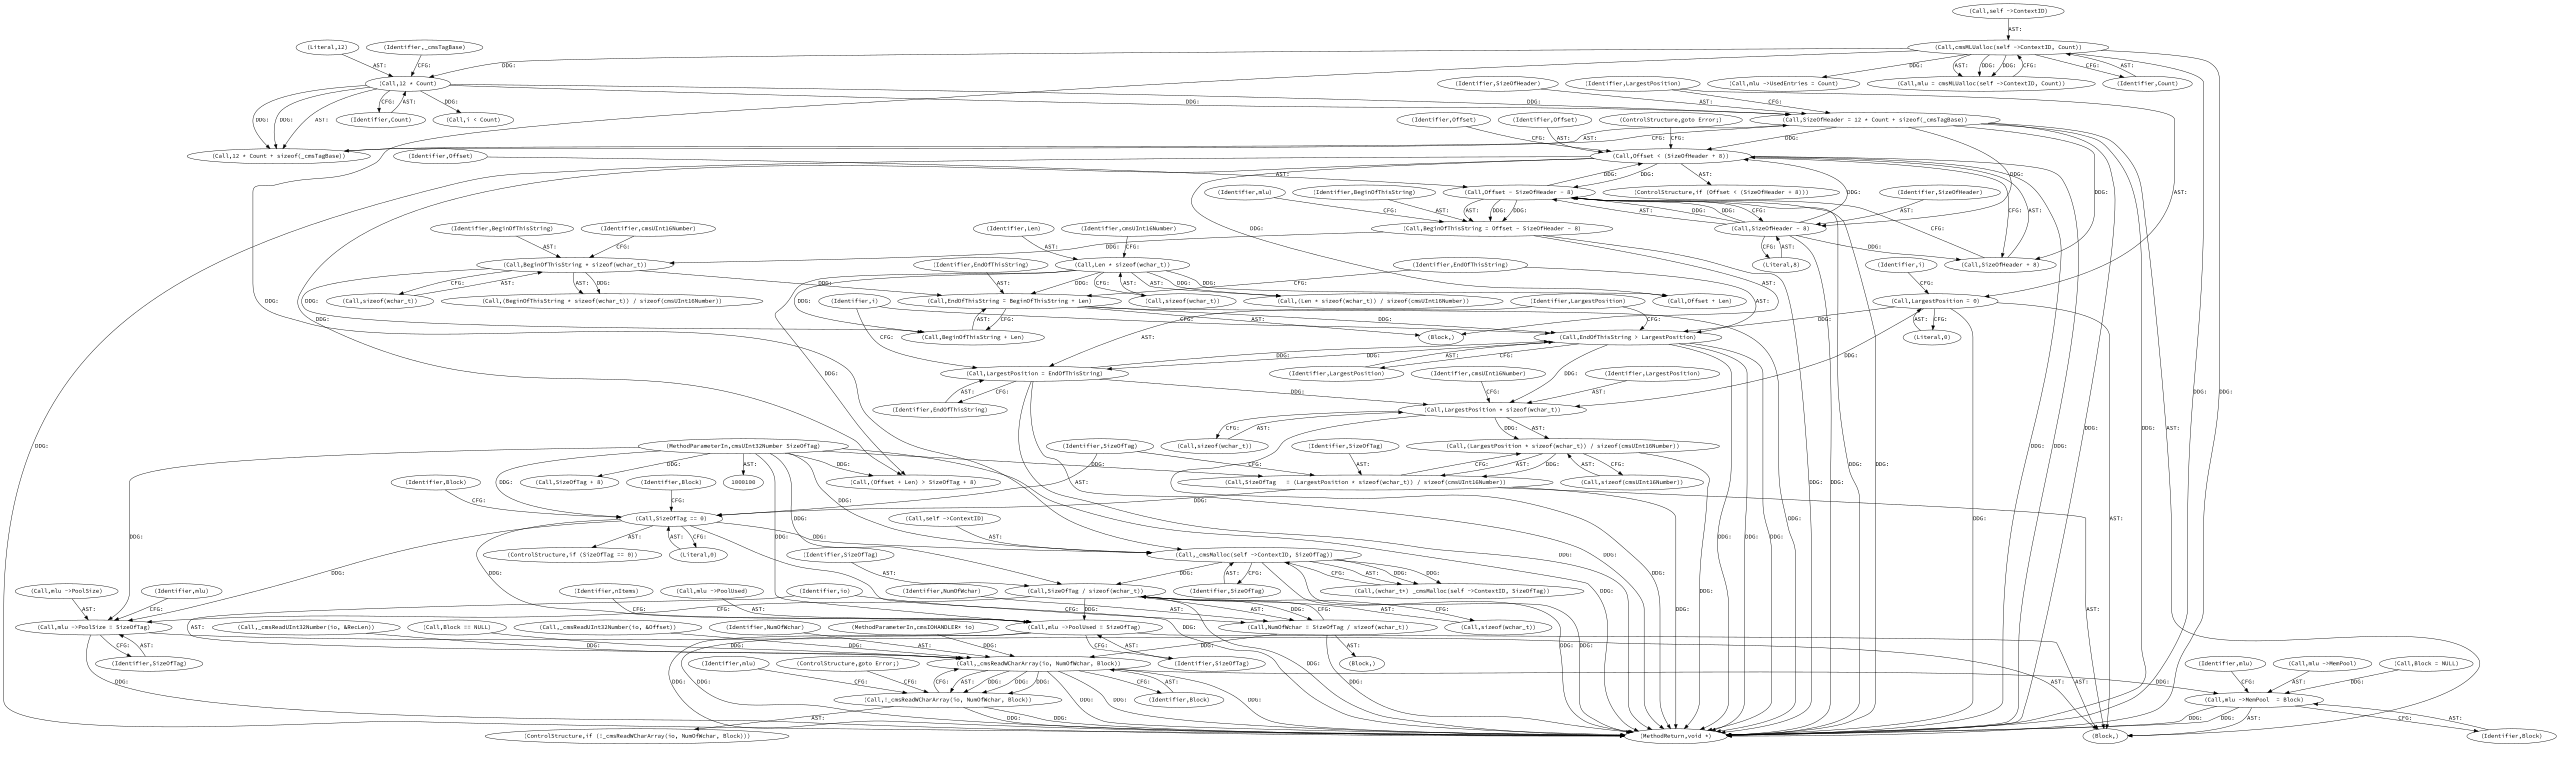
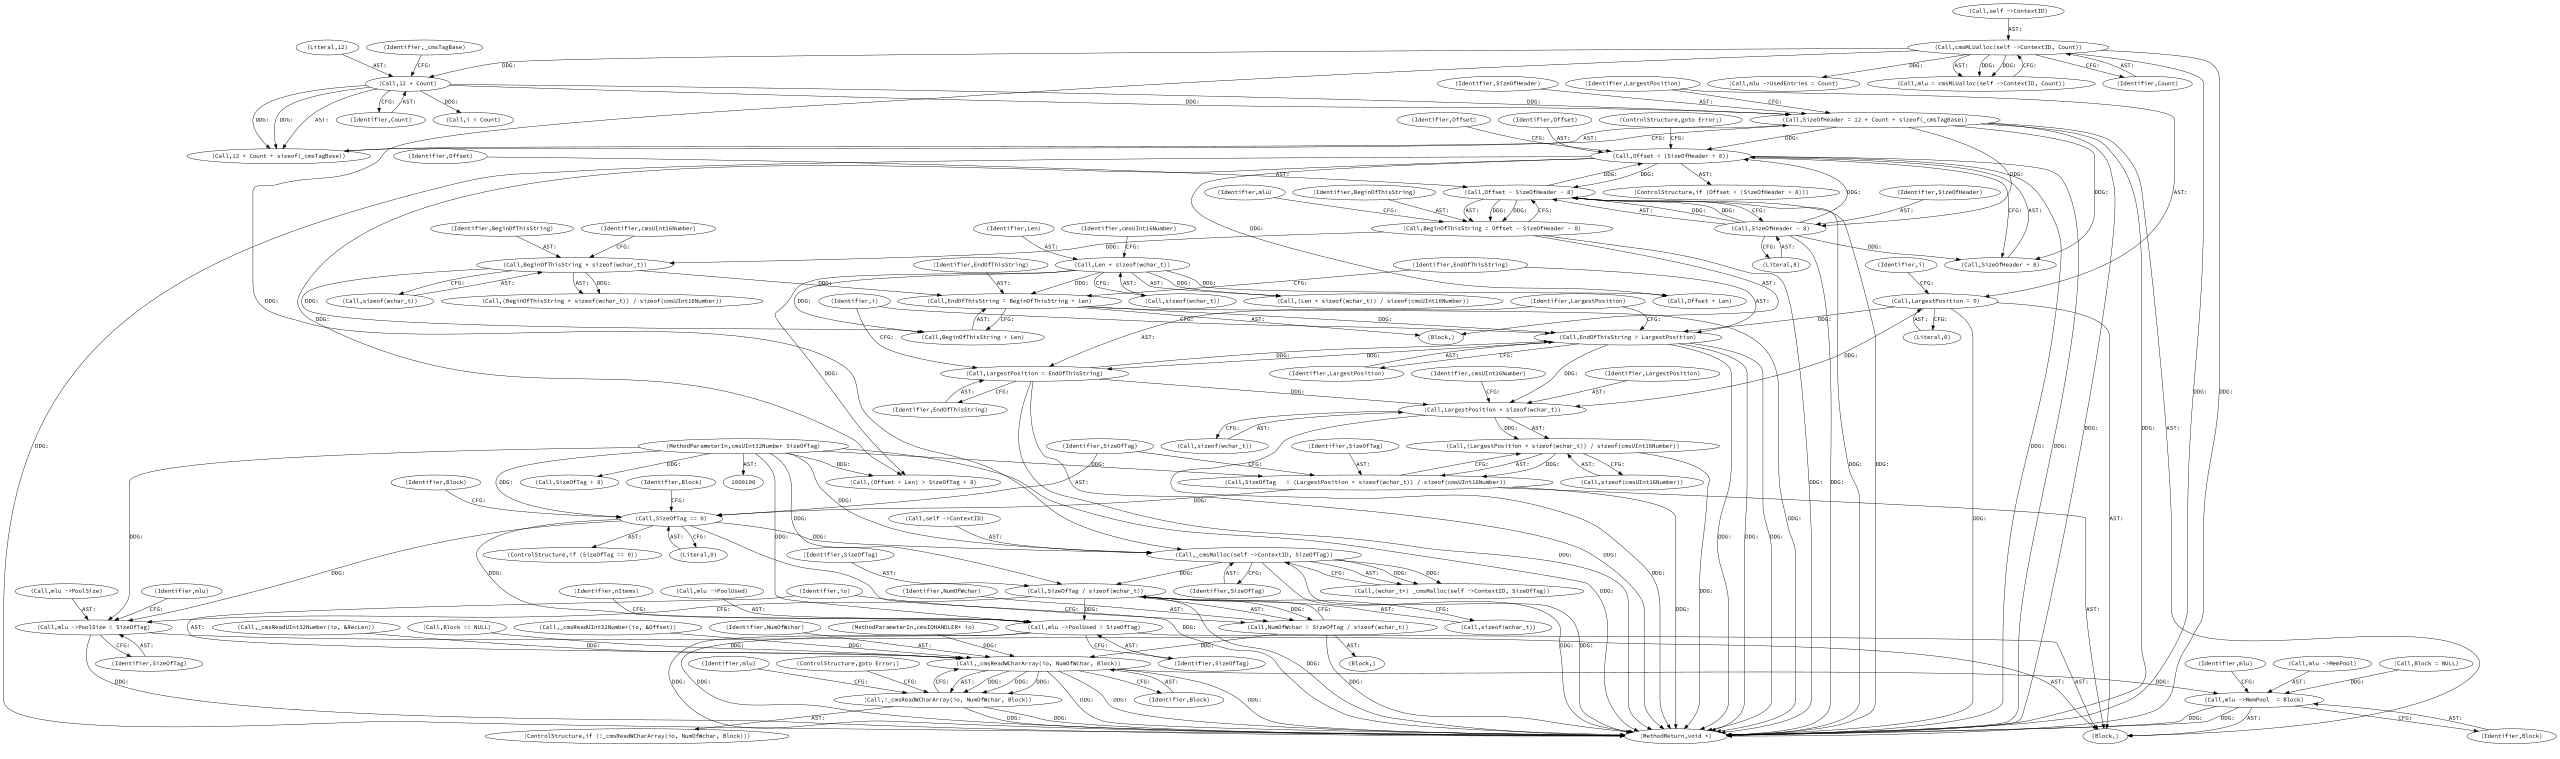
(1785, 201) -> (1537, 213)
